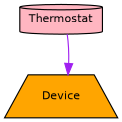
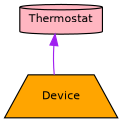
(69, 49) -> (54, 60)
